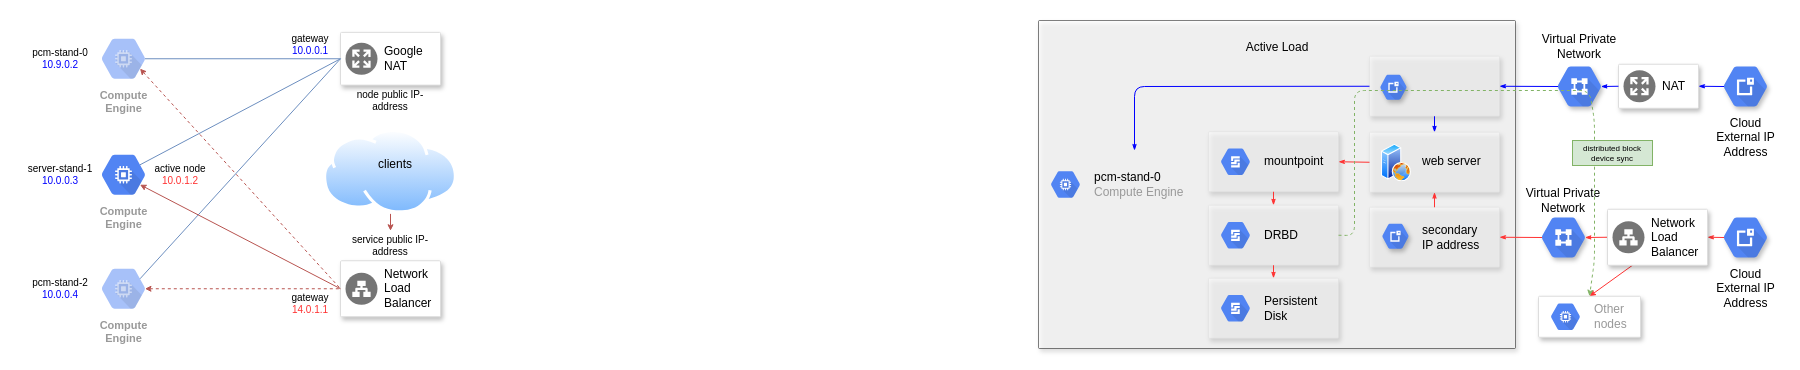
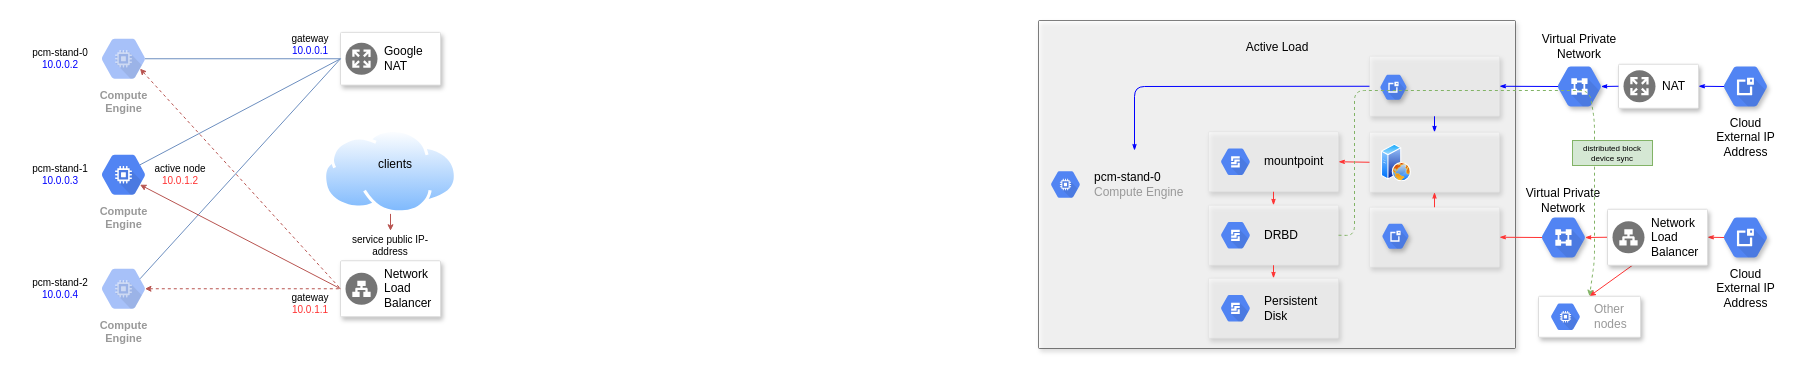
(61, 59) -> (61, 59)
(391, 100) -> none
(1458, 162) -> none
(61, 175) -> (61, 175)
(1458, 237) -> none
(311, 304) -> (311, 304)
